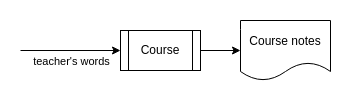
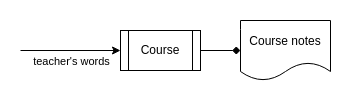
(232, 51) -> (232, 51)
